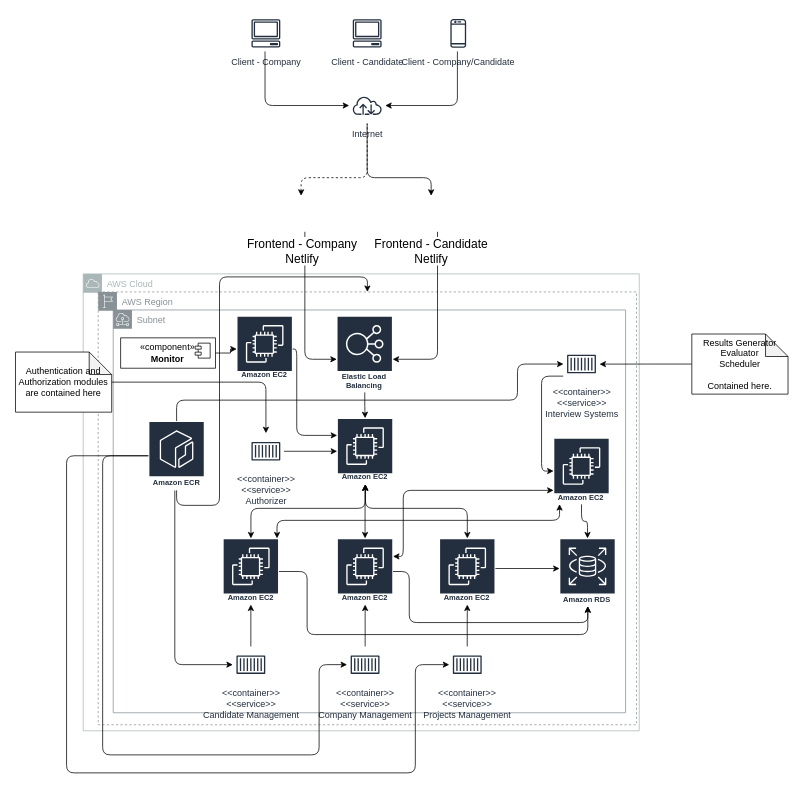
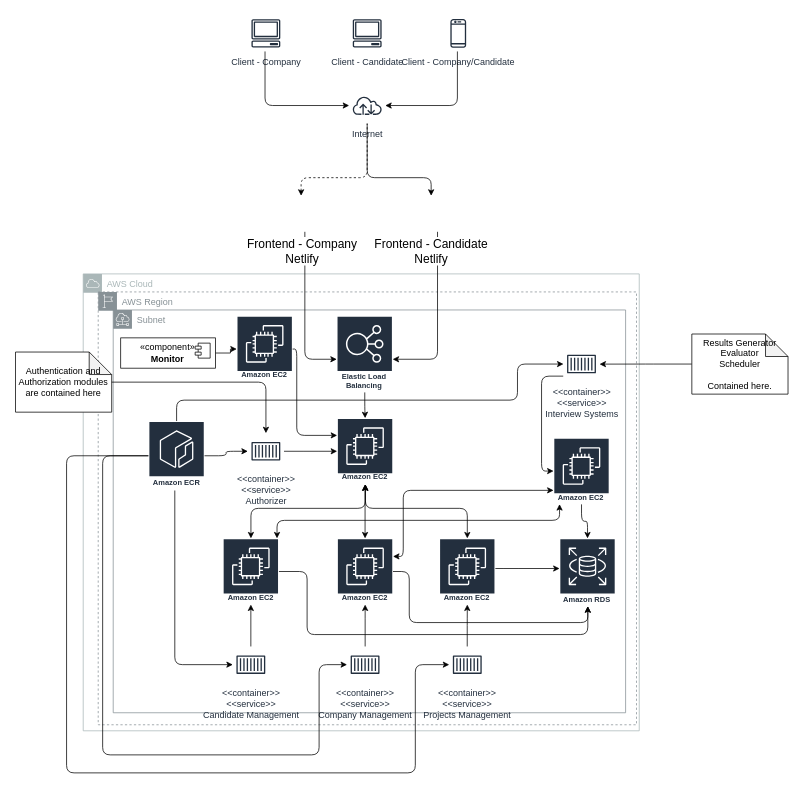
(219, 414) -> (226, 454)
